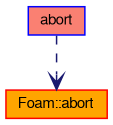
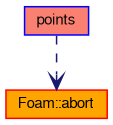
(57, 21) -> (57, 21)
